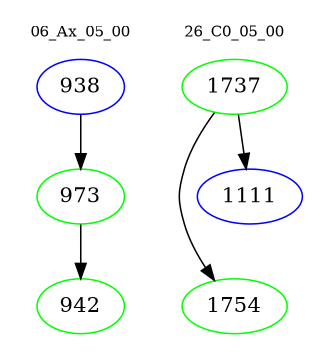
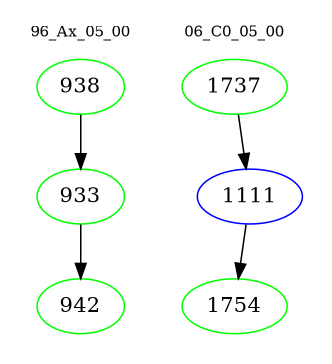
(81, 33) -> (81, 33)
(235, 33) -> (235, 33)
(81, 87) -> (81, 87)
(180, 189) -> (243, 244)
(81, 197) -> (81, 197)
